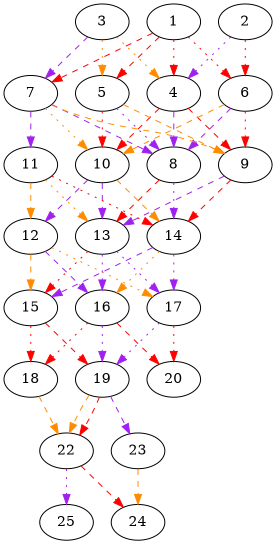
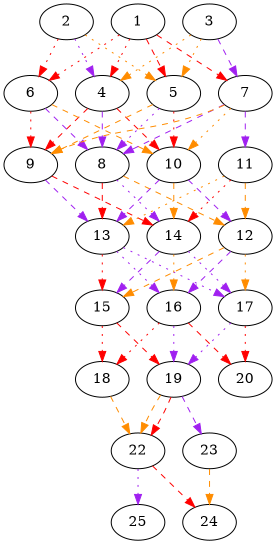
none -> (115, 54)
none -> (167, 197)
